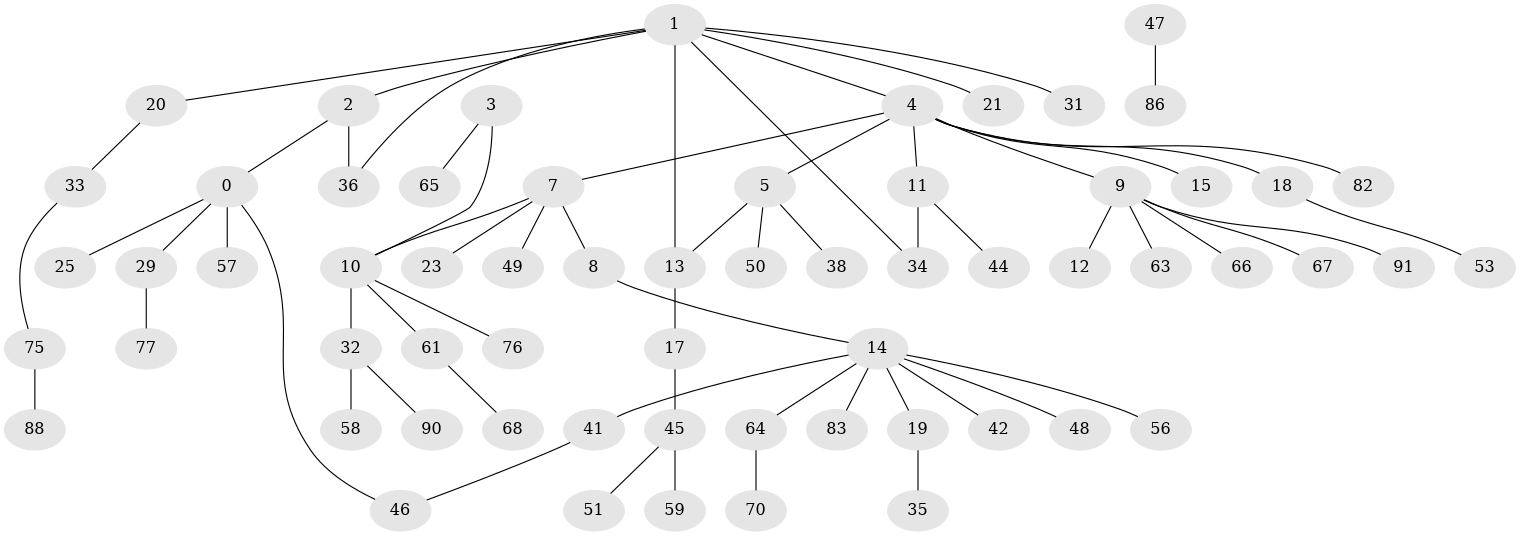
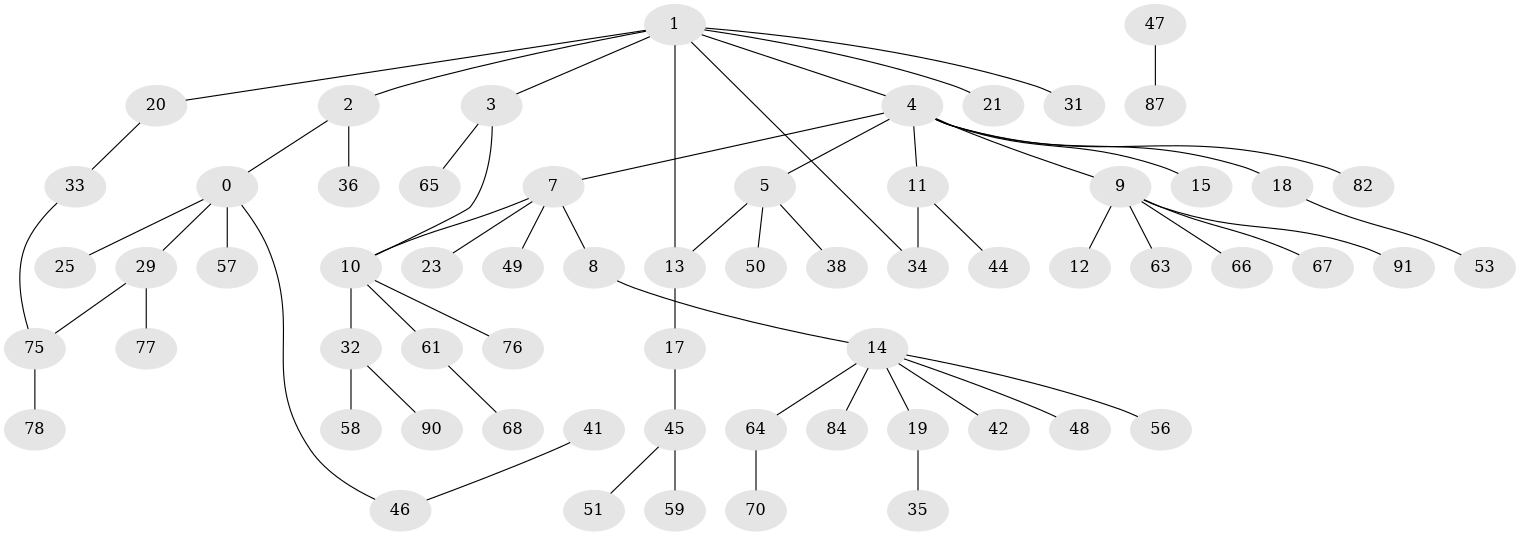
(465, 78) -> (583, 65)
(1155, 106) -> (1155, 106)
none -> (90, 308)
(731, 381) -> none
(35, 430) -> (35, 430)
(837, 430) -> (837, 430)
